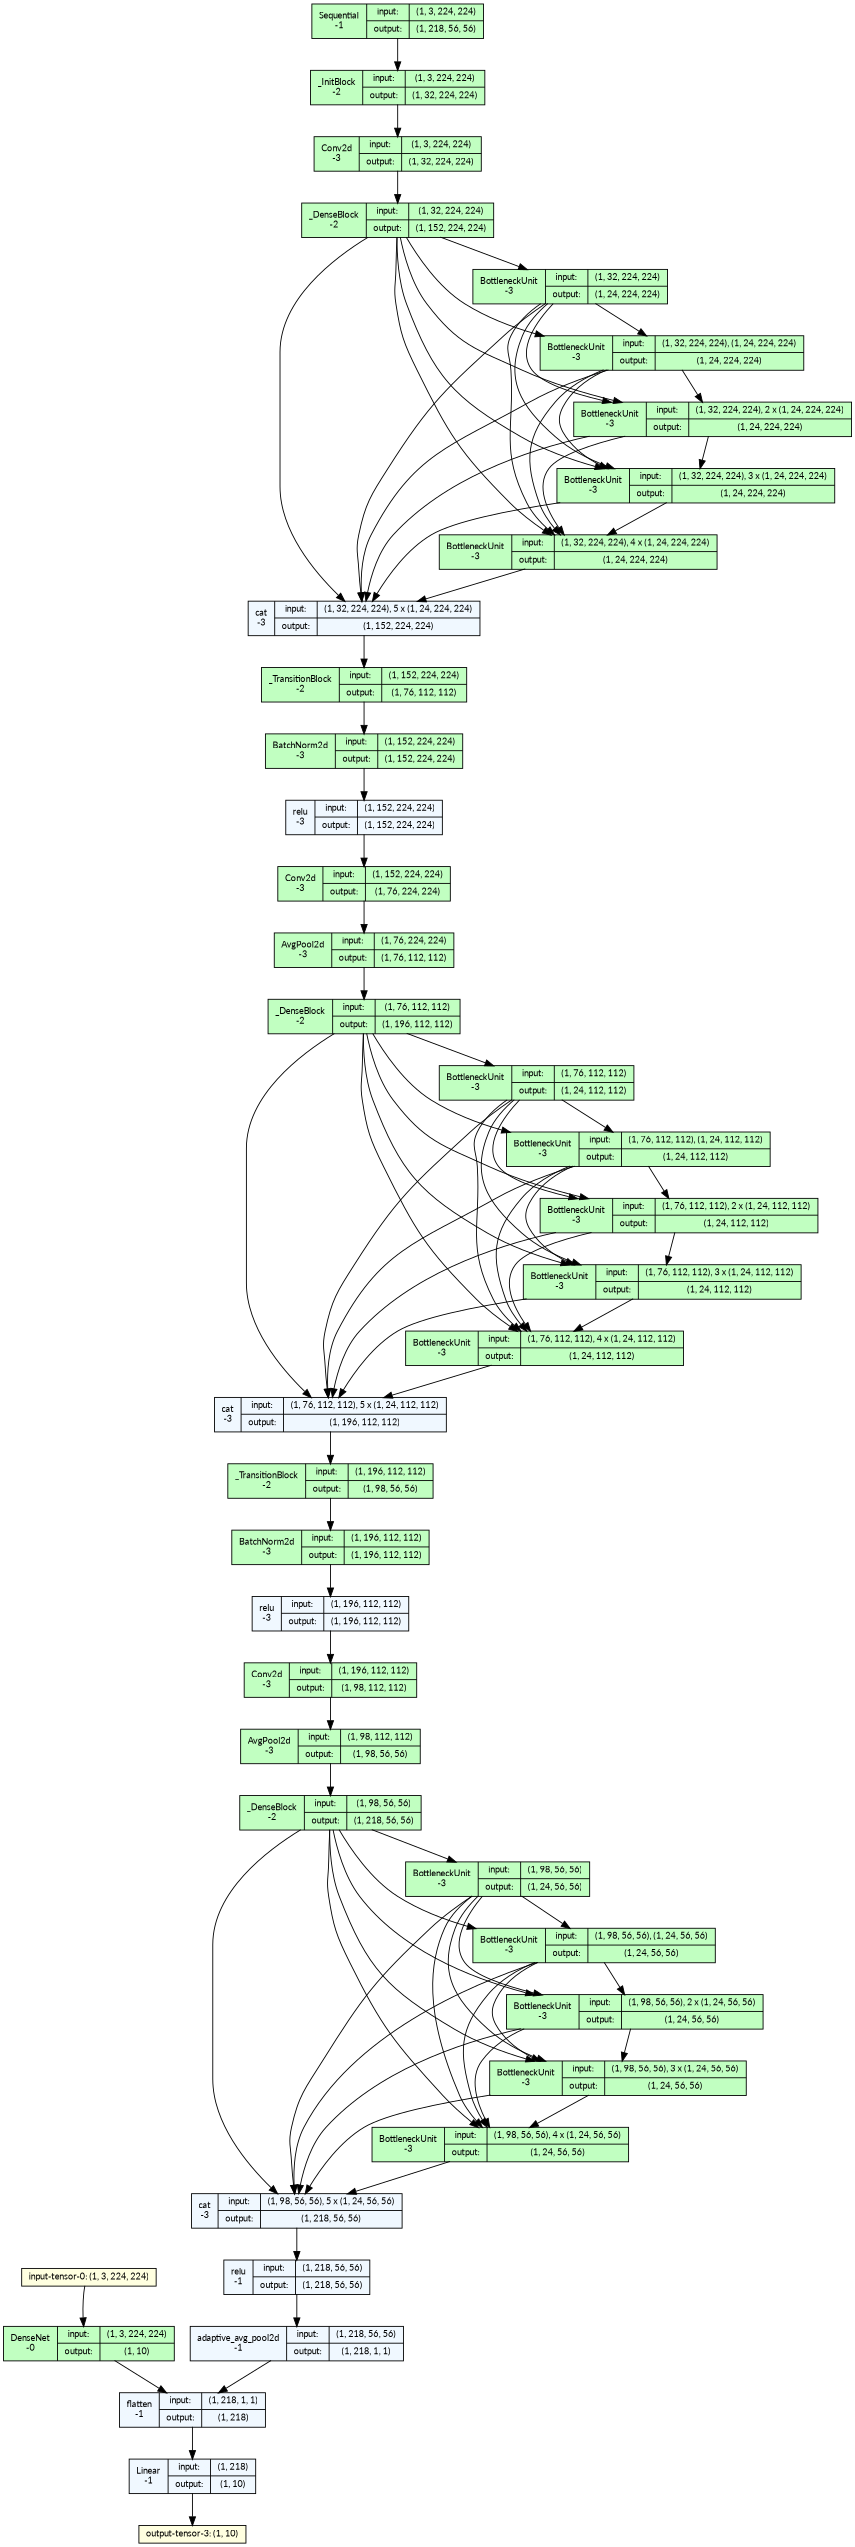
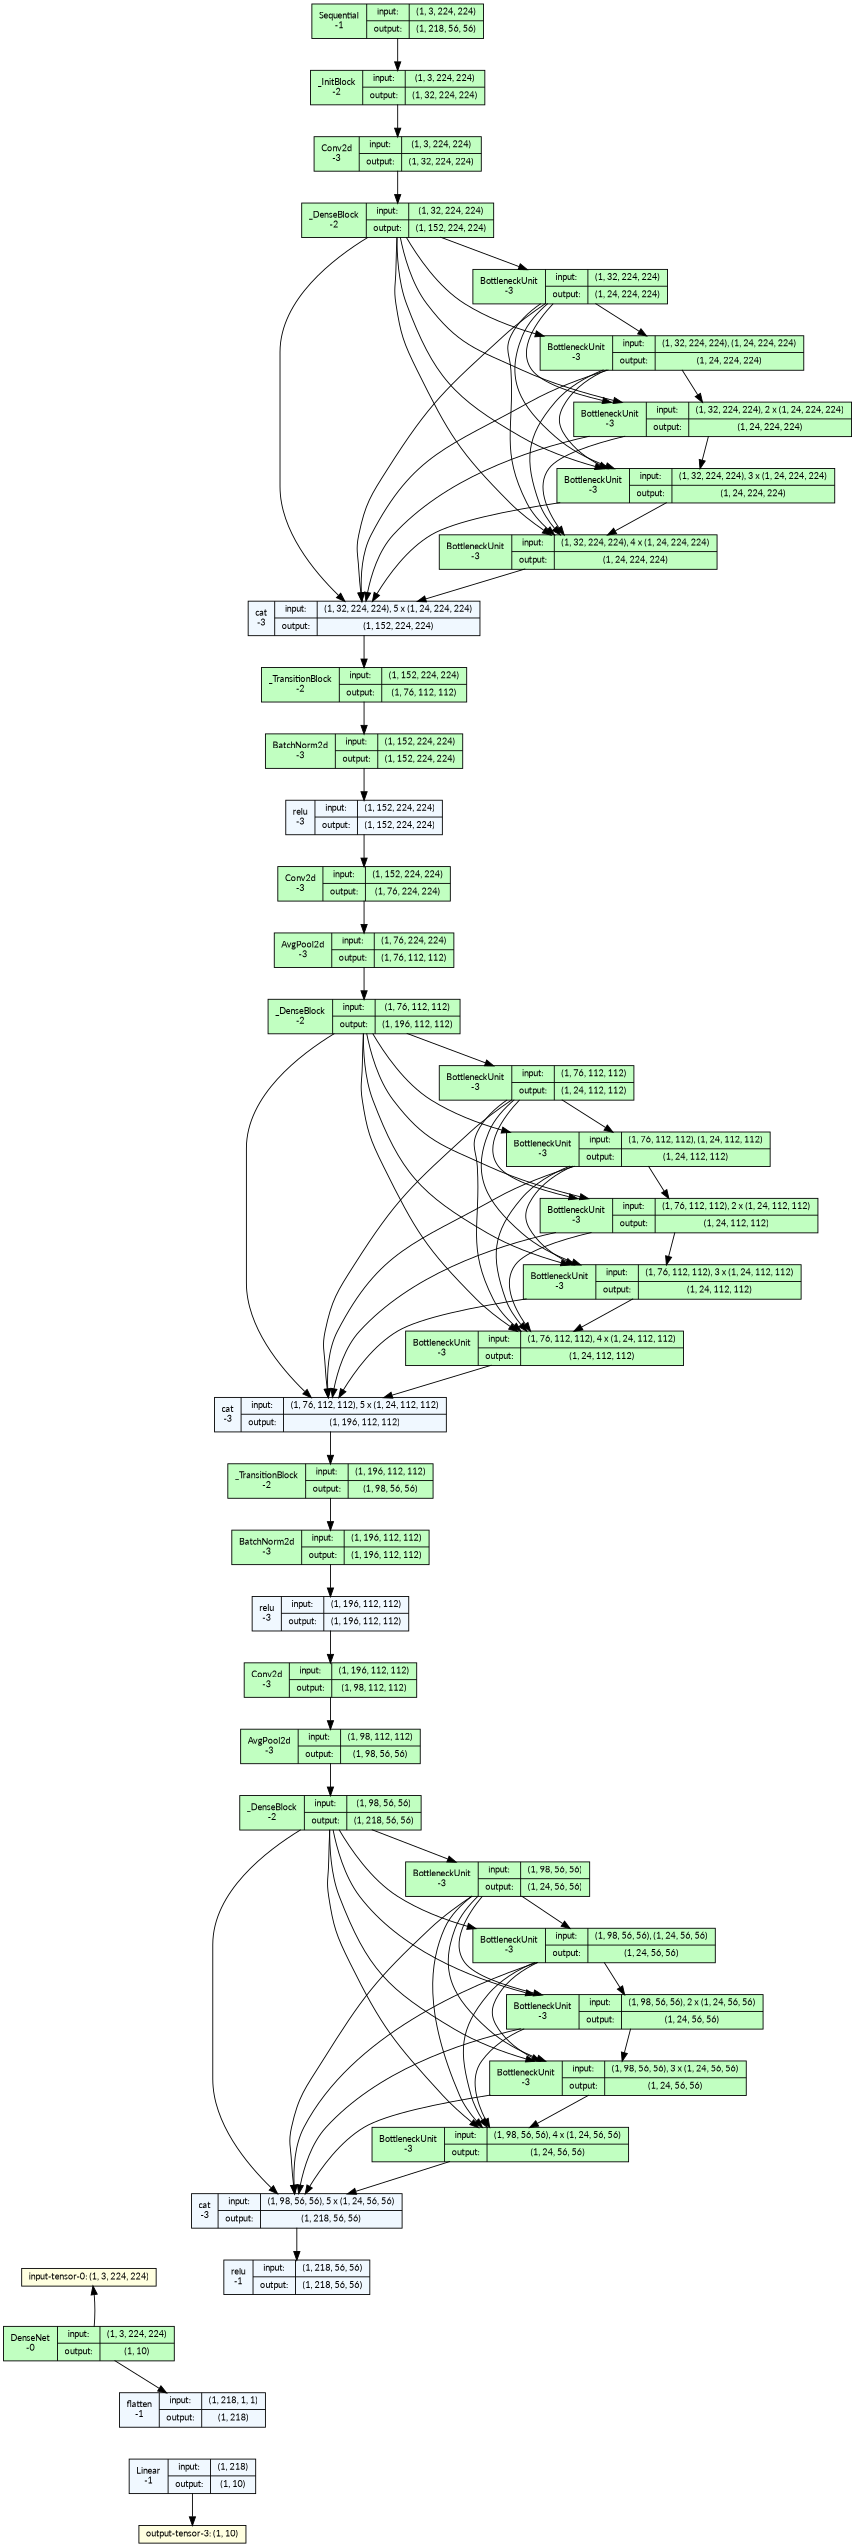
(83, 2302) -> (95, 2311)
(297, 2344) -> none
(192, 2439) -> none
